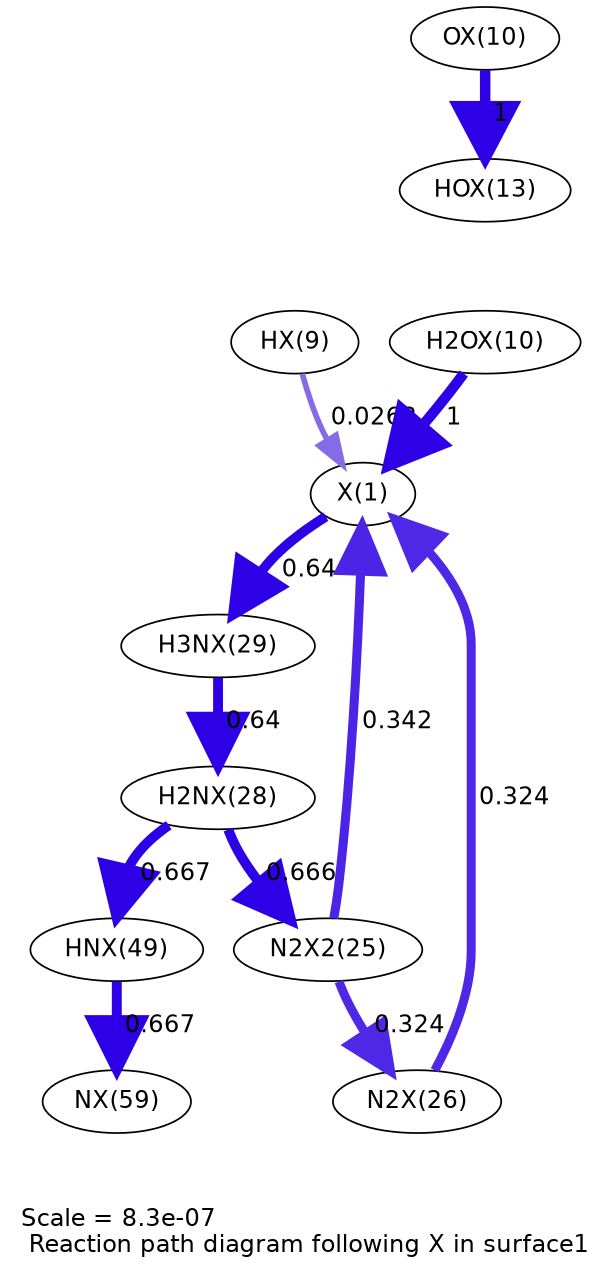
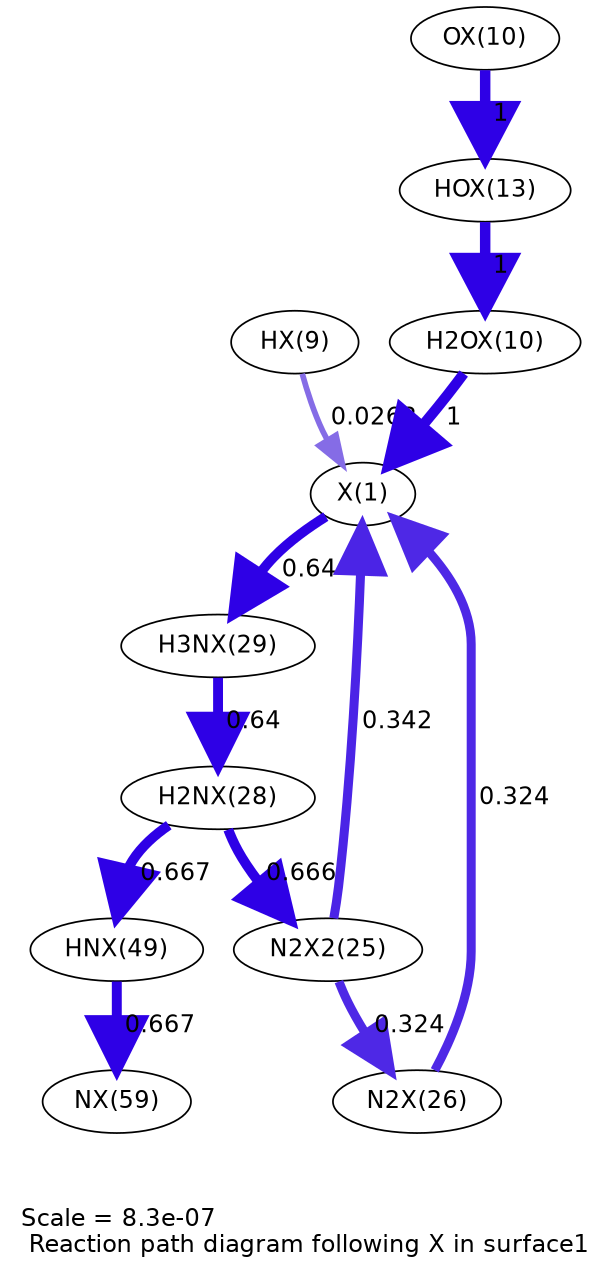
none -> (485, 240)
